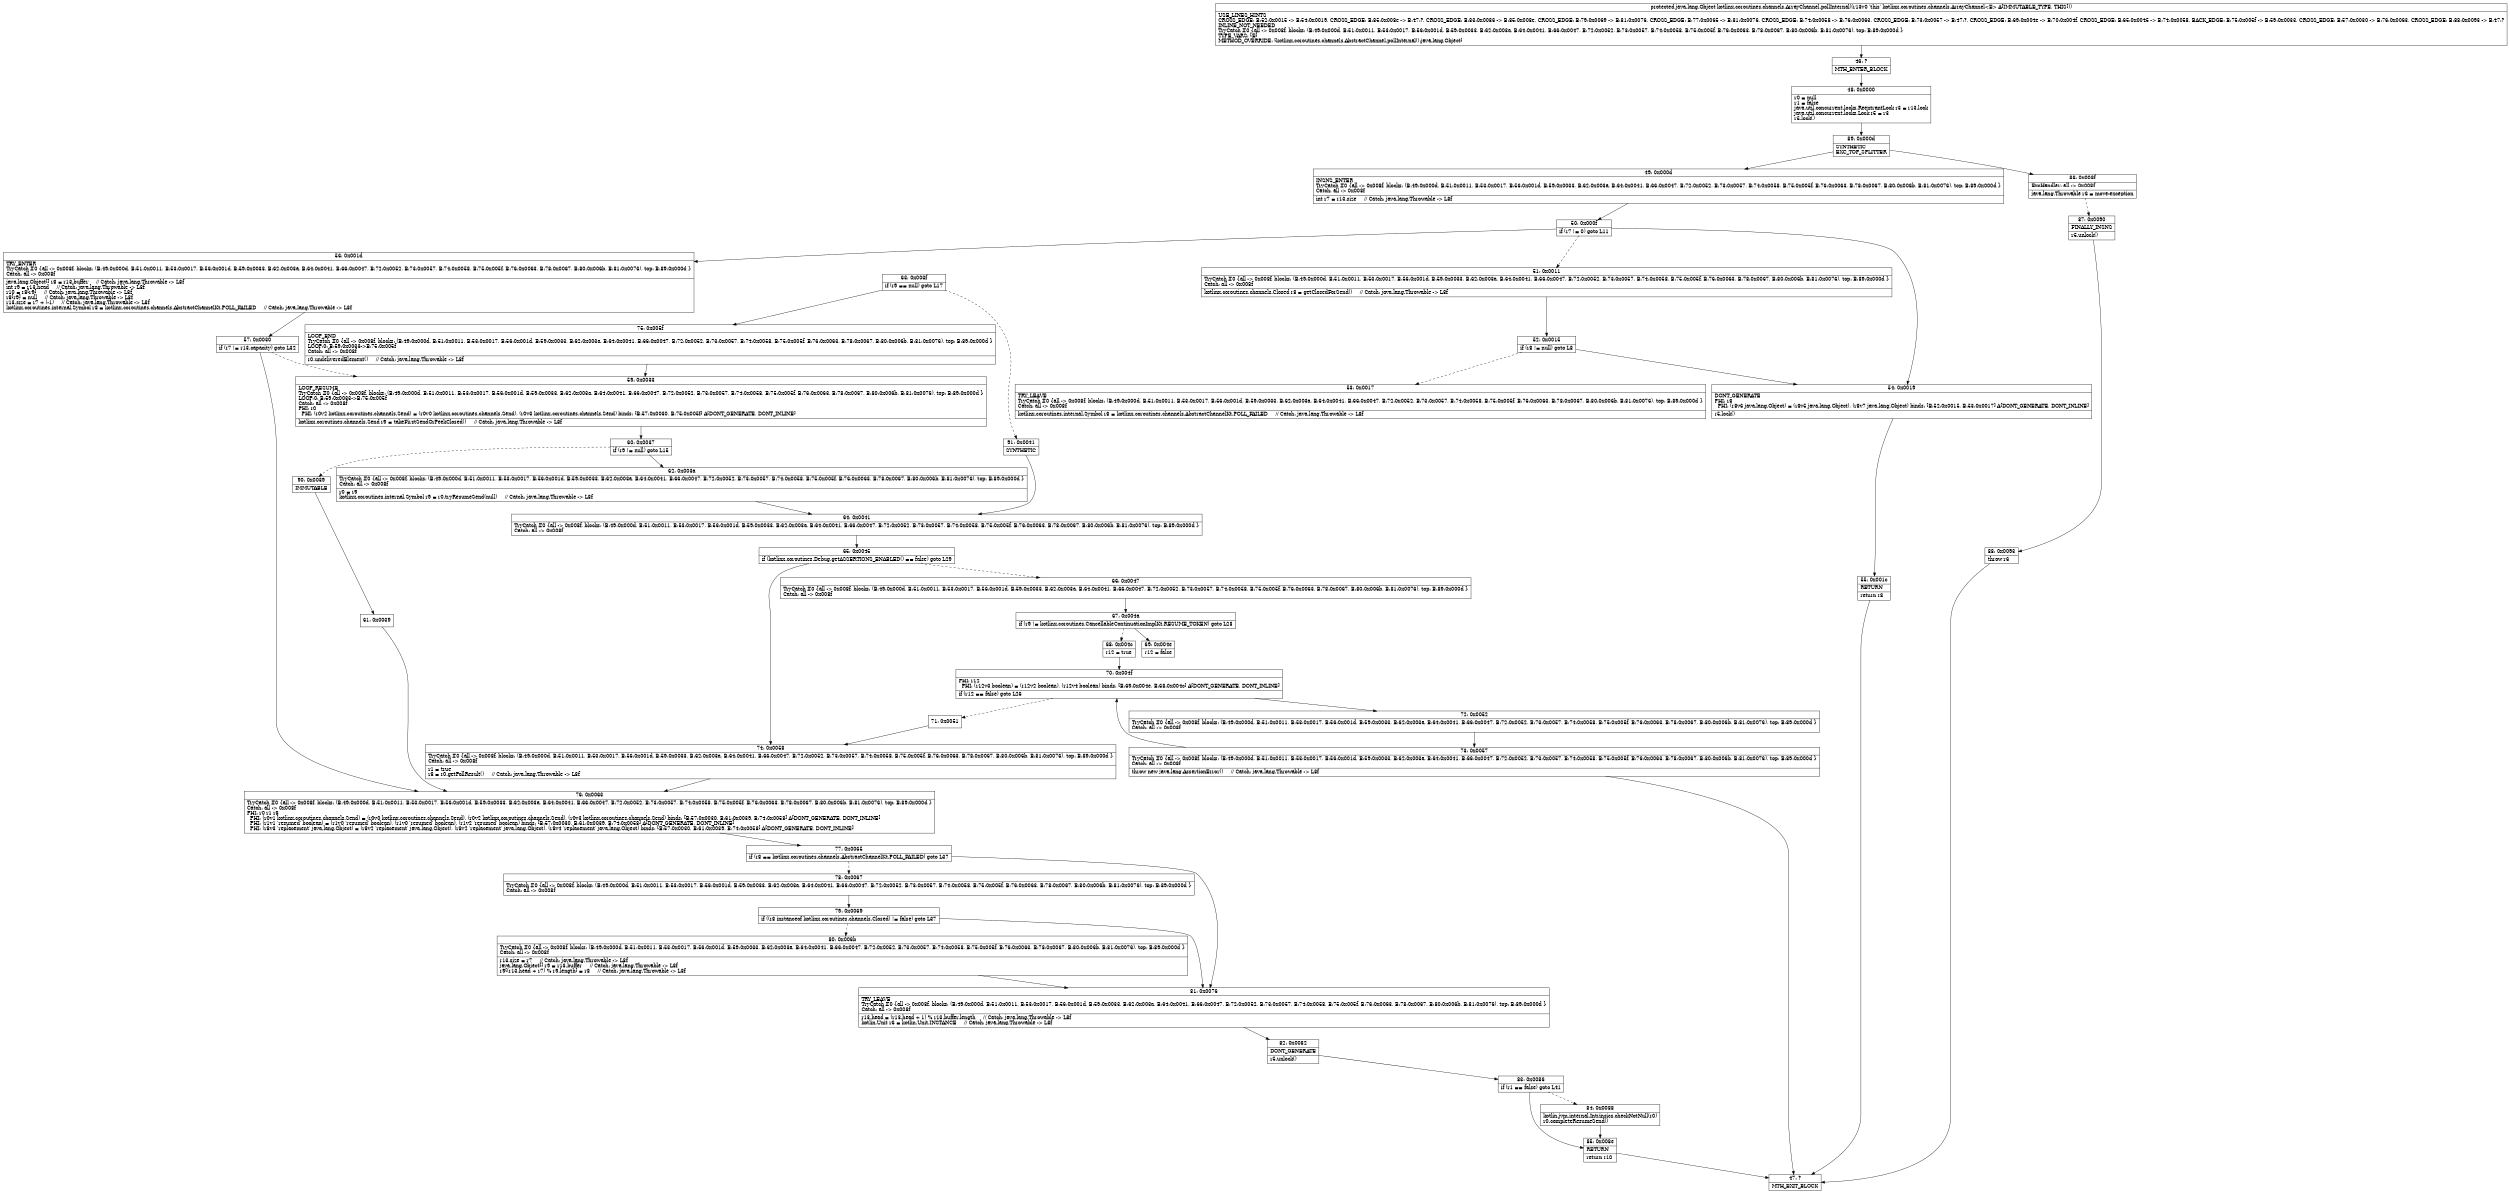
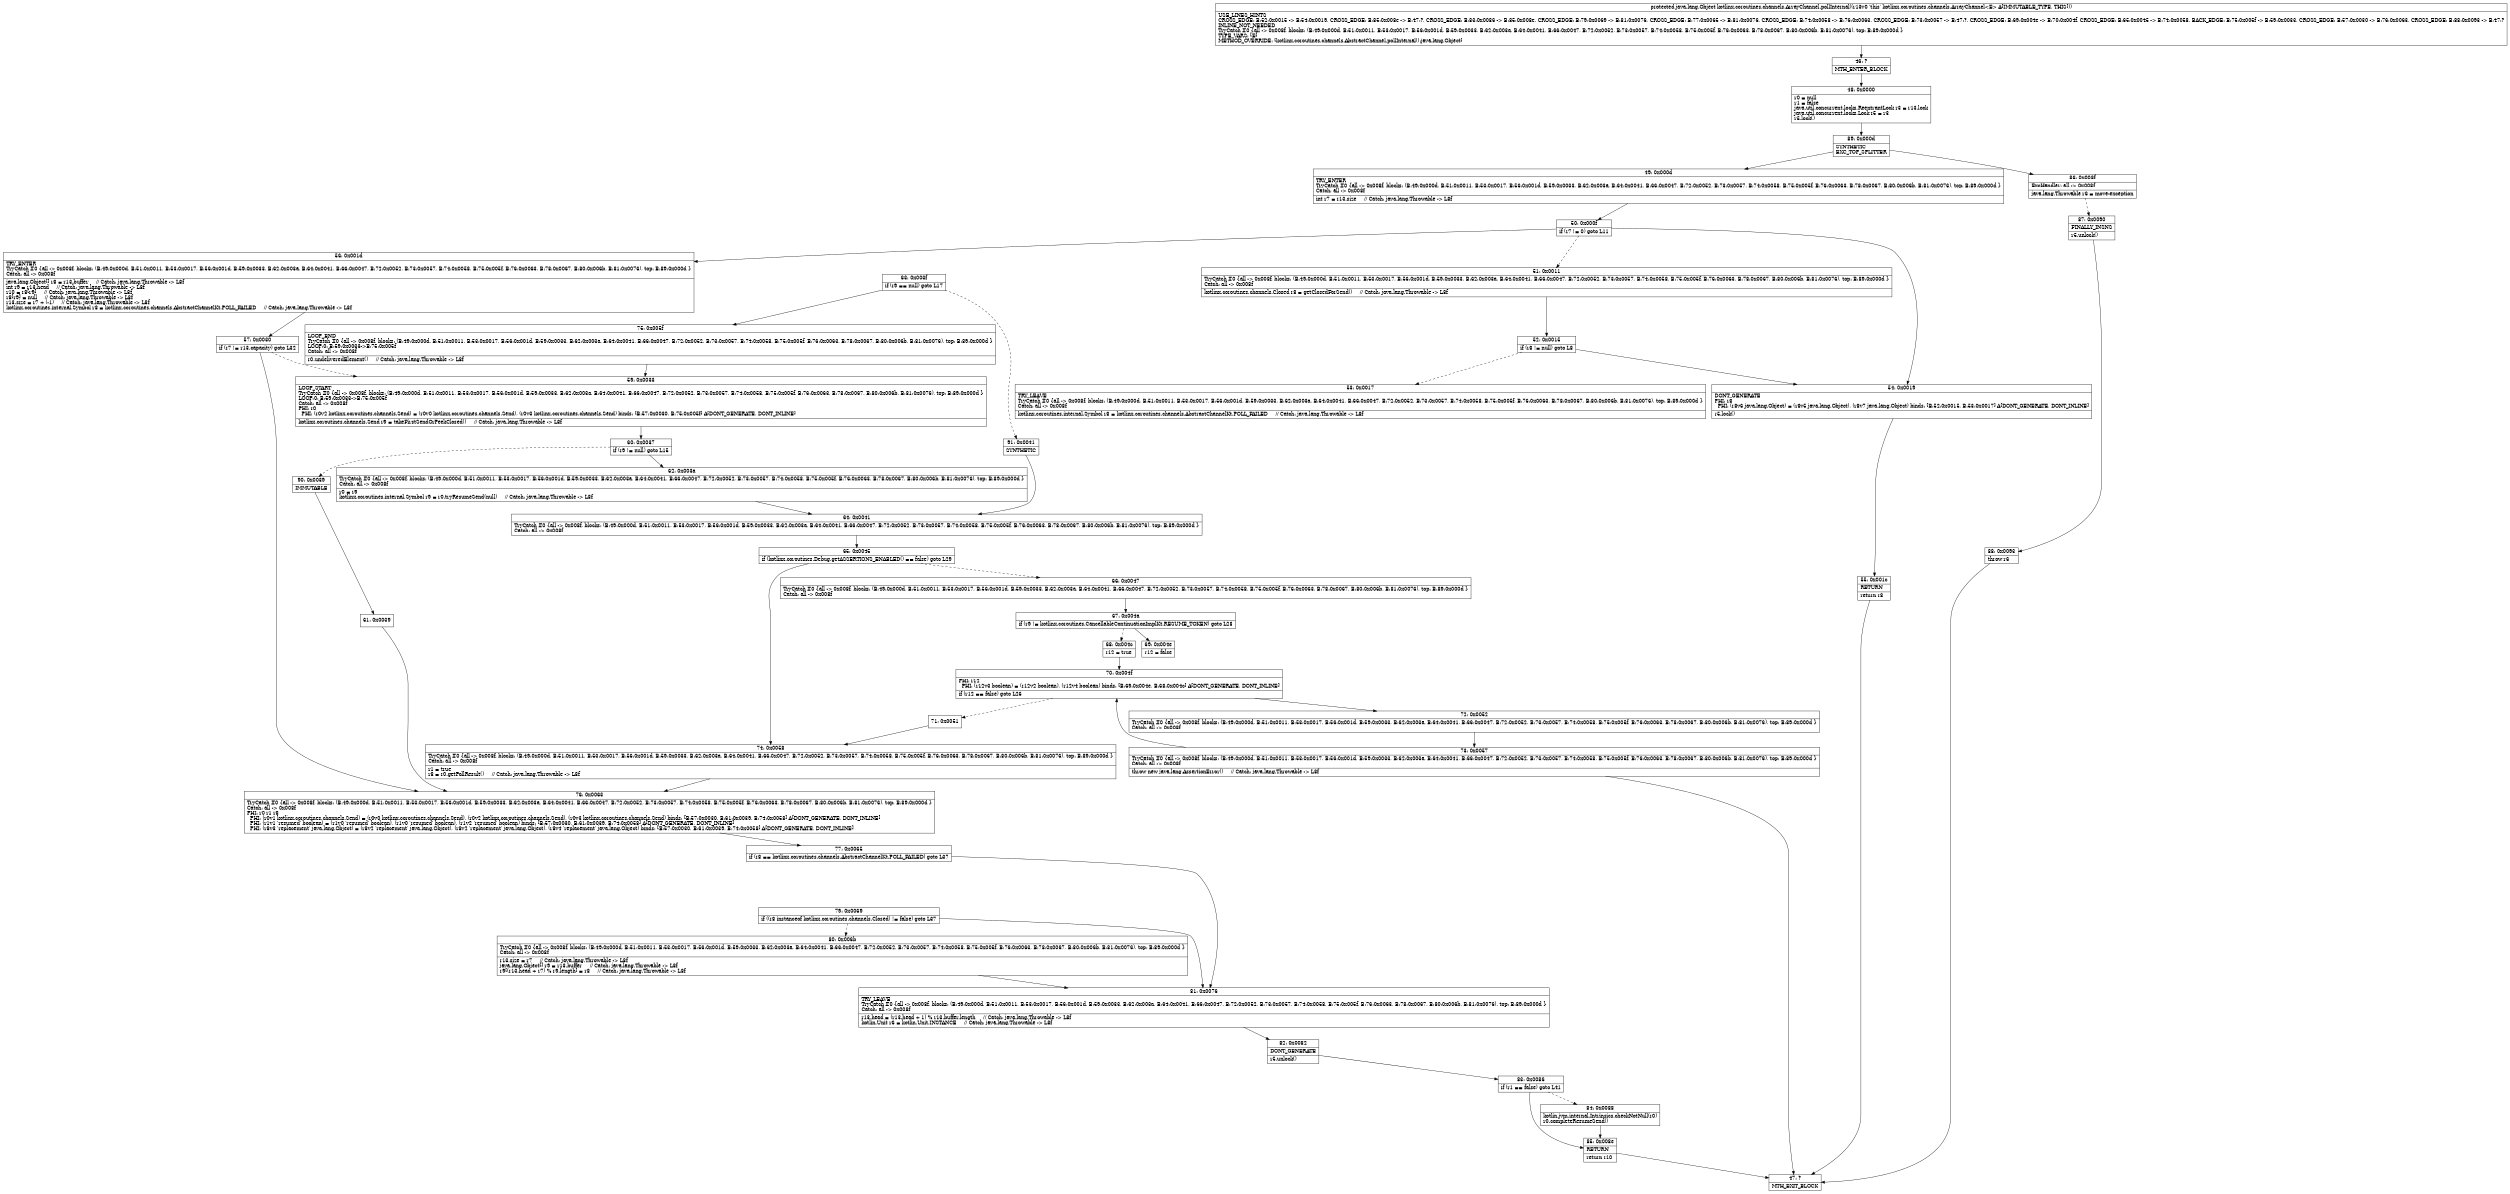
(1335, 181) -> (1331, 181)
(318, 388) -> (315, 388)
(849, 885) -> none
